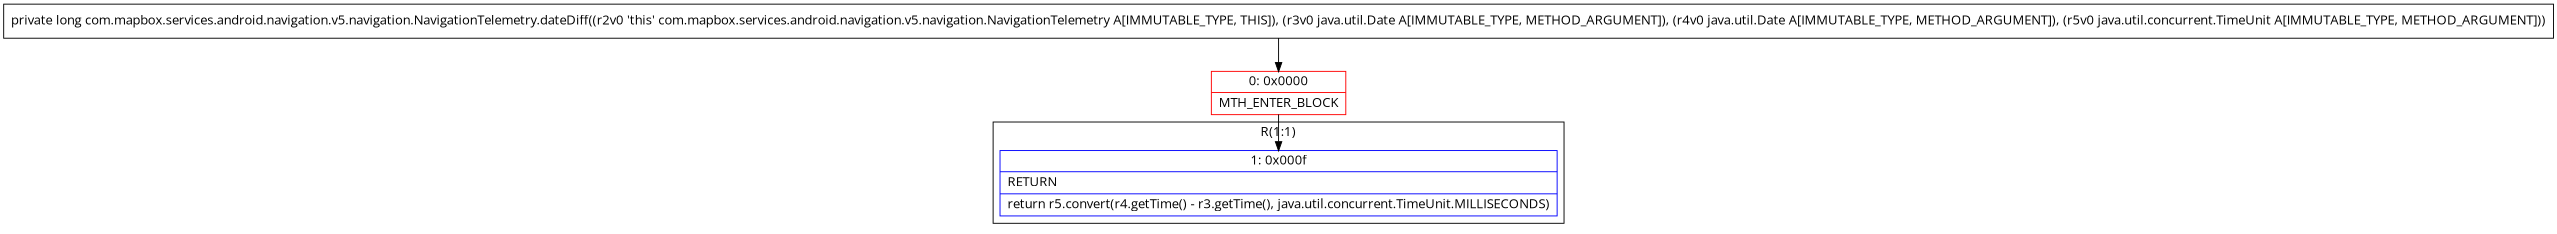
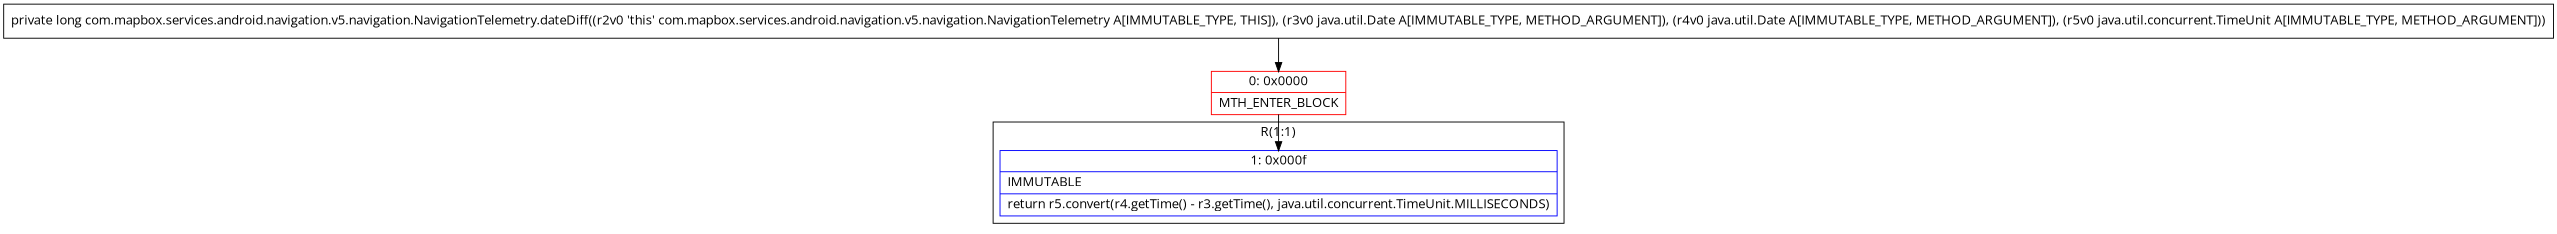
(1033, 182) -> (1045, 182)
